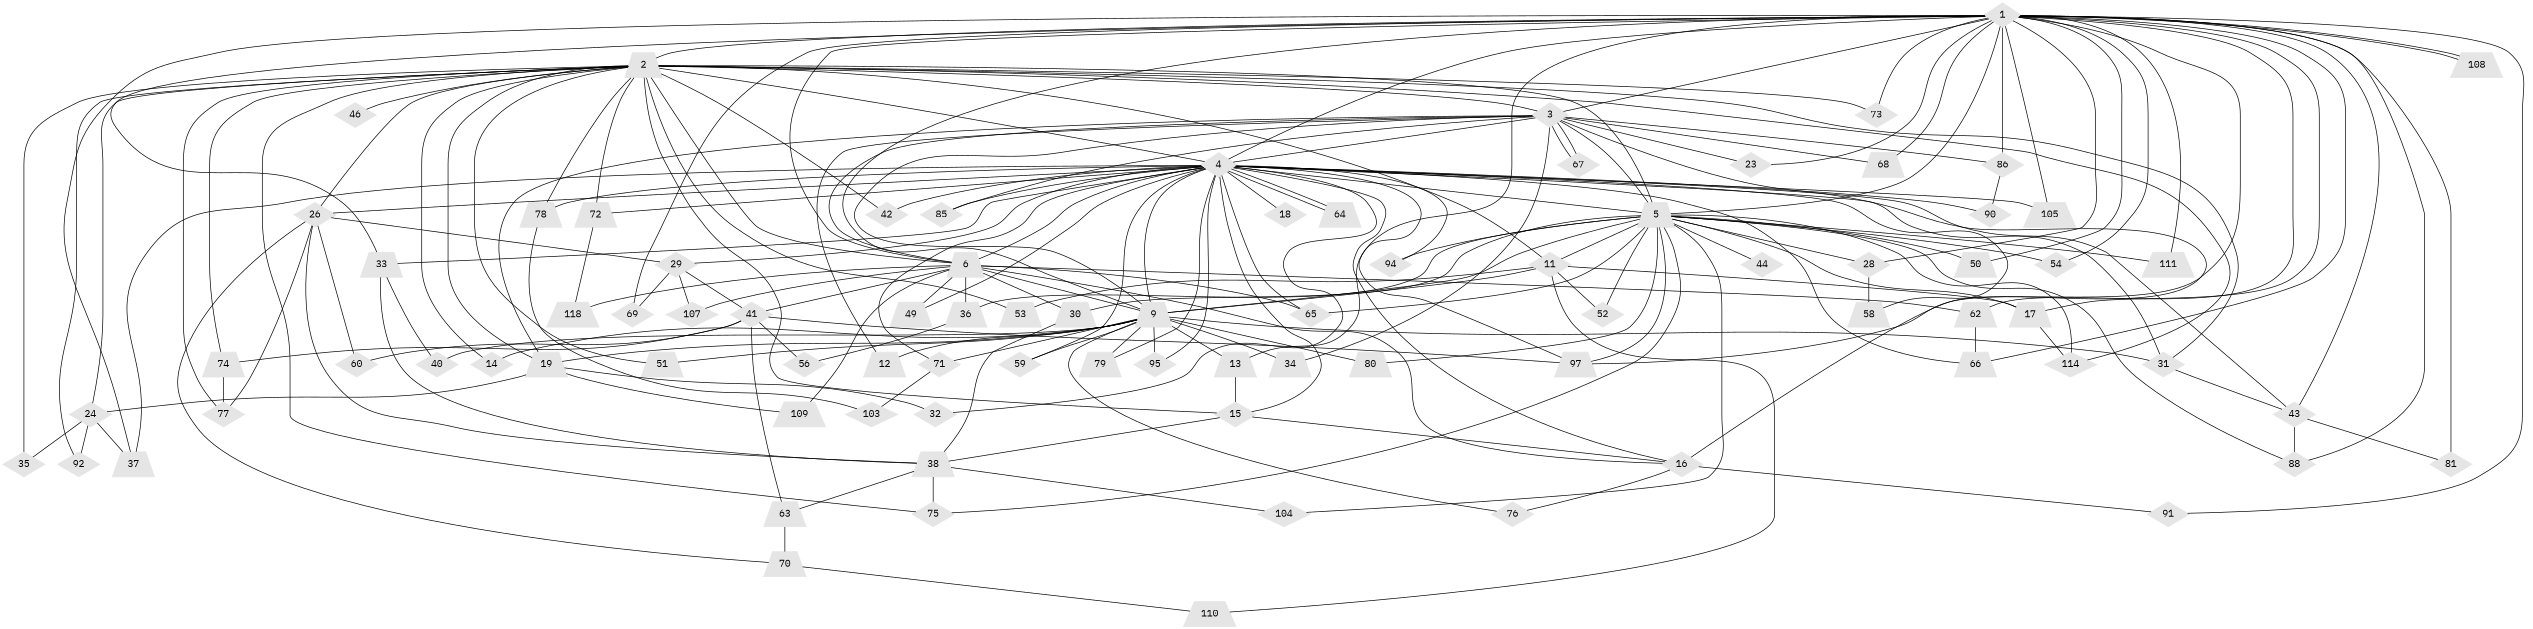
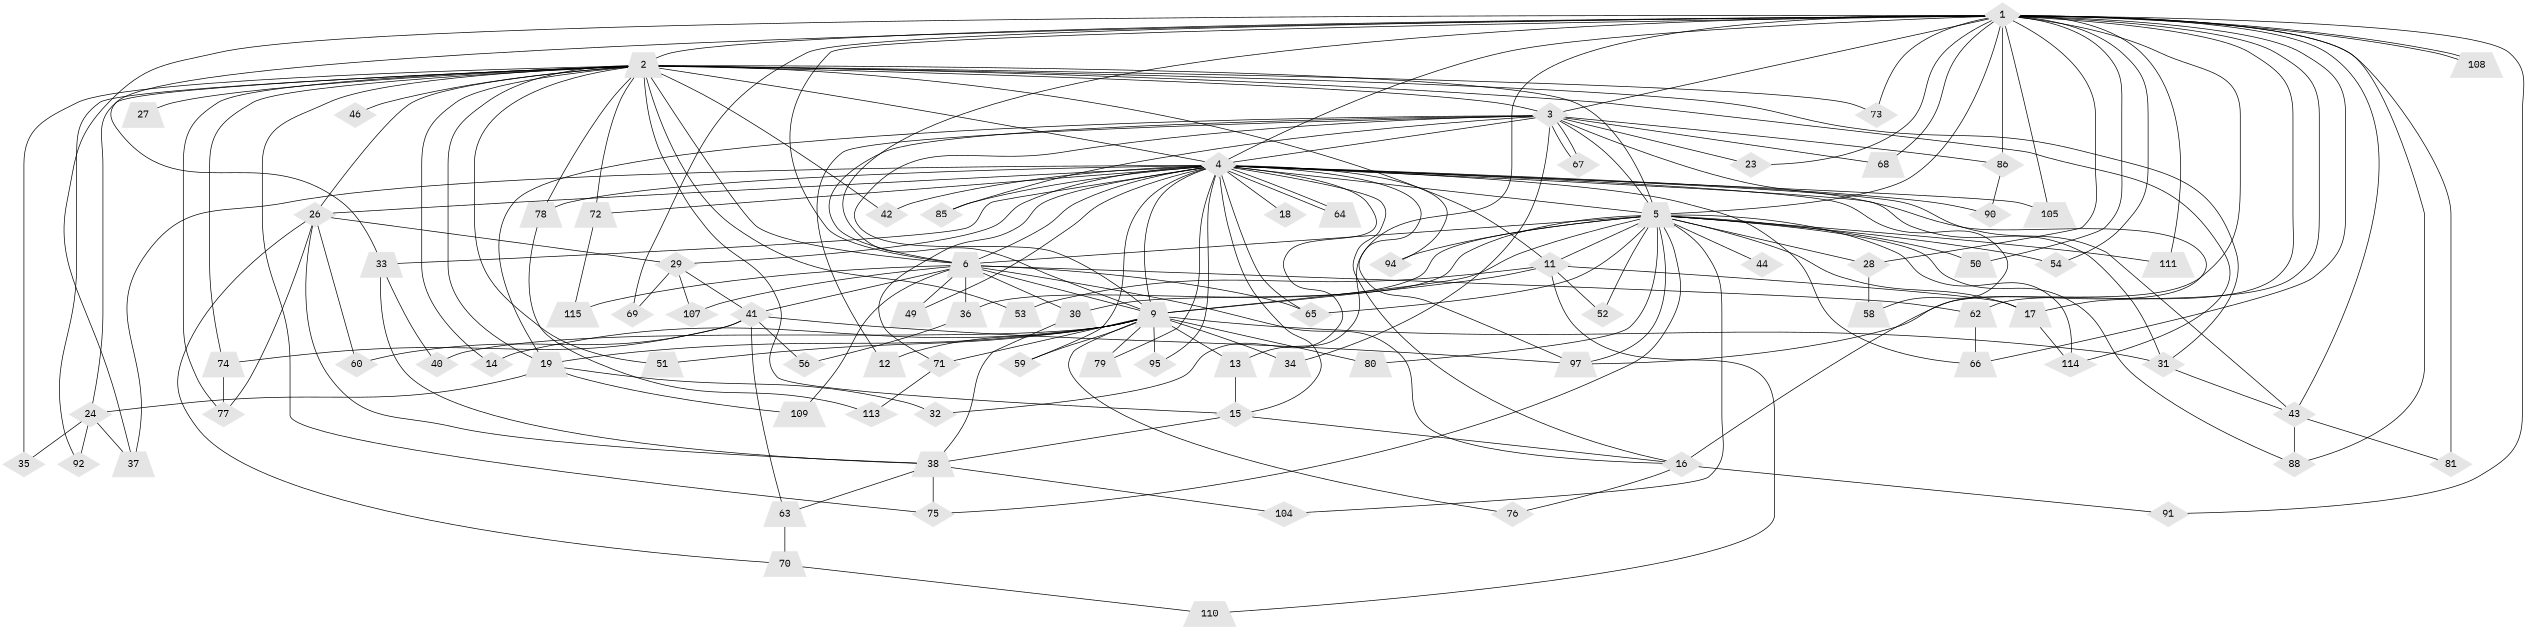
none -> (143, 115)
none -> (1294, 241)
(573, 315) -> (573, 315)
(872, 414) -> (872, 414)
